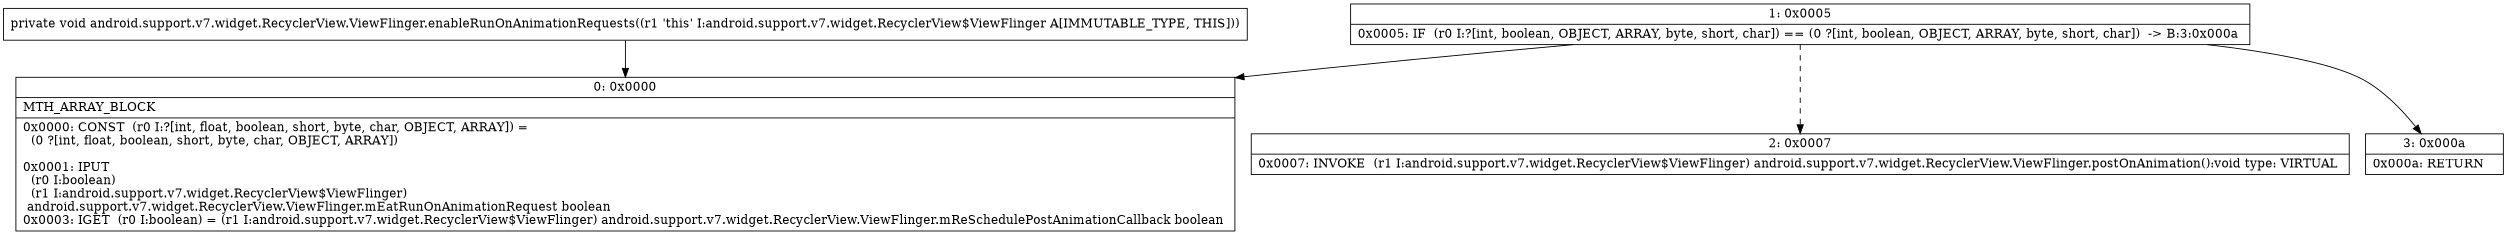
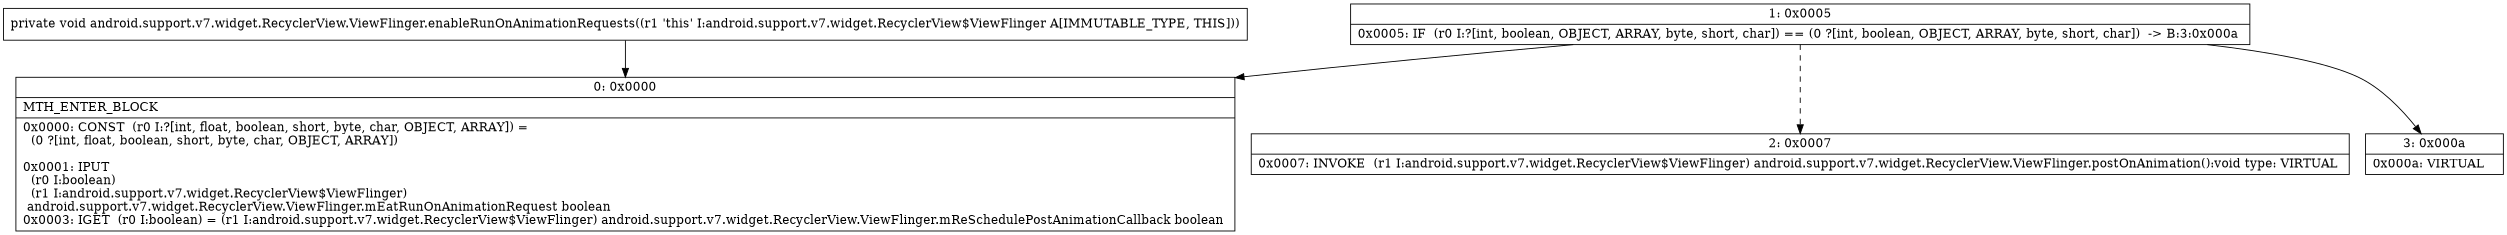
(90, 107) -> (91, 107)
(2434, 164) -> (2434, 164)
